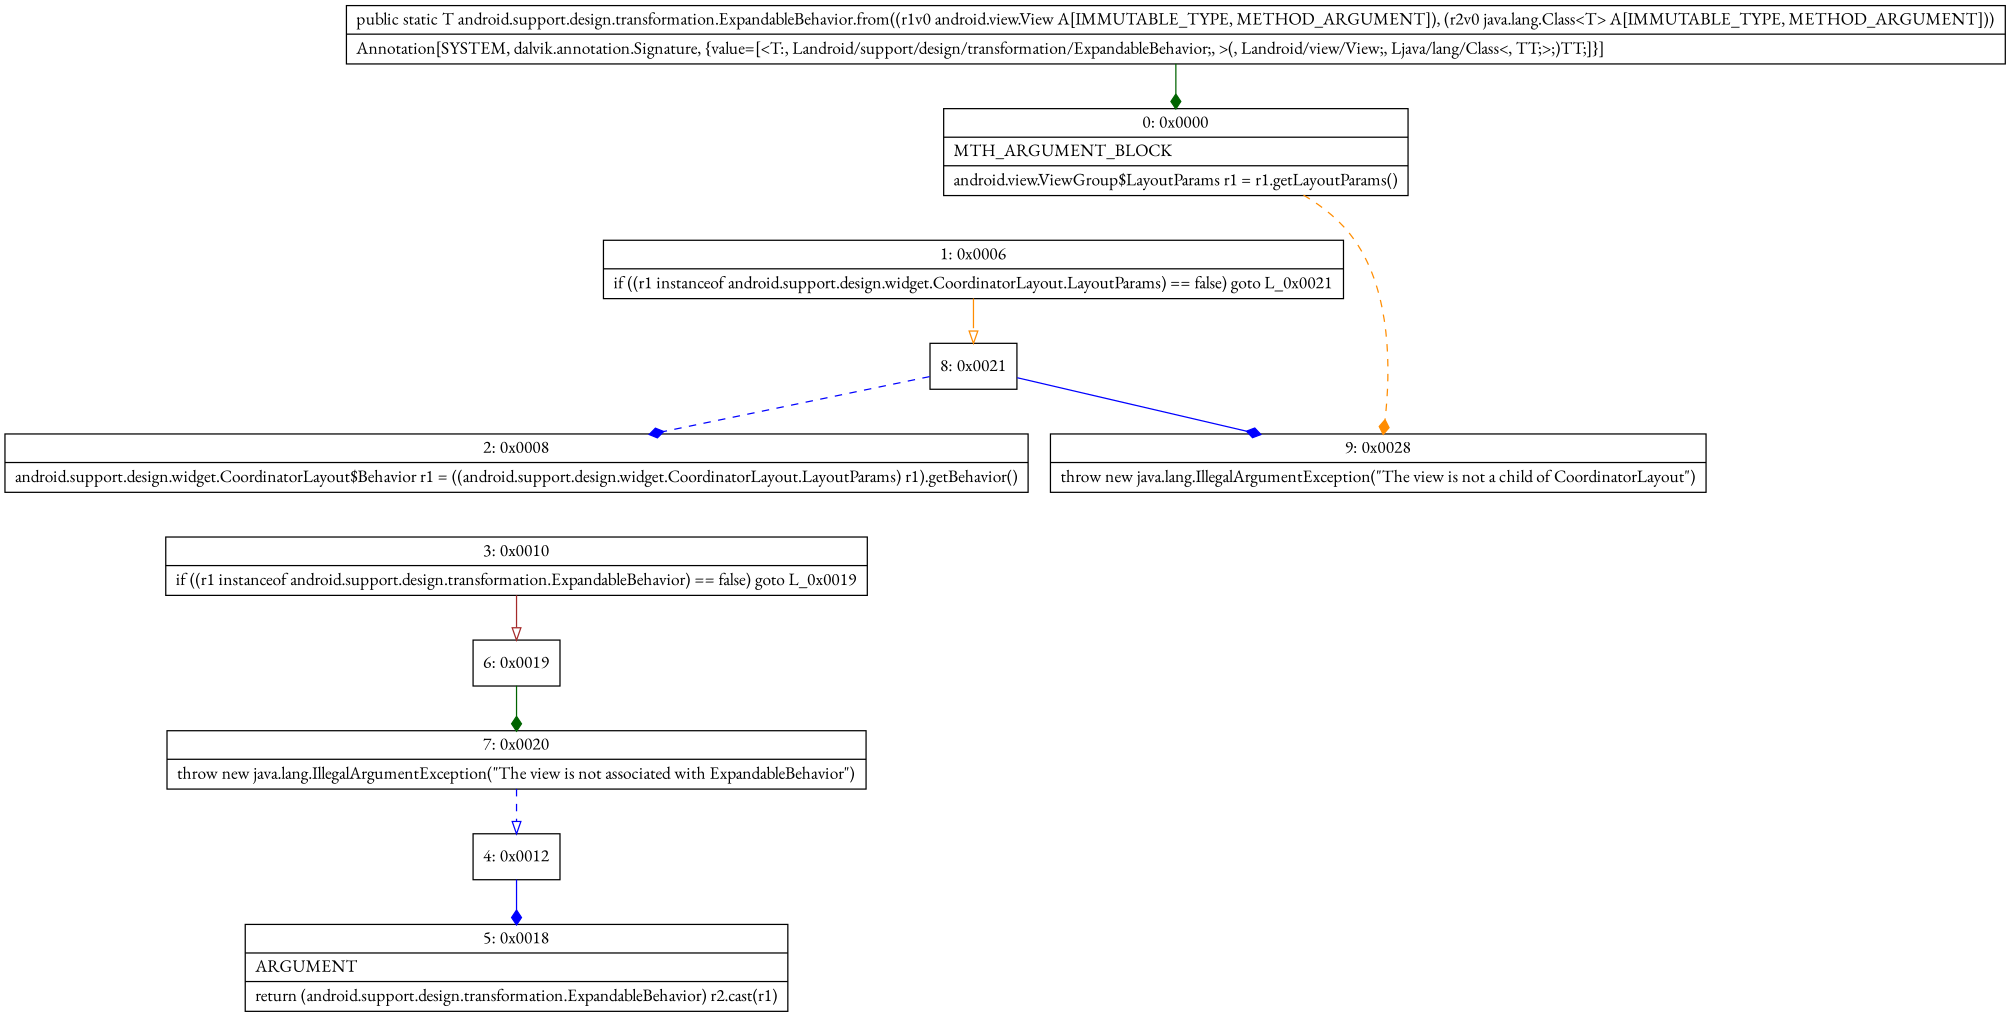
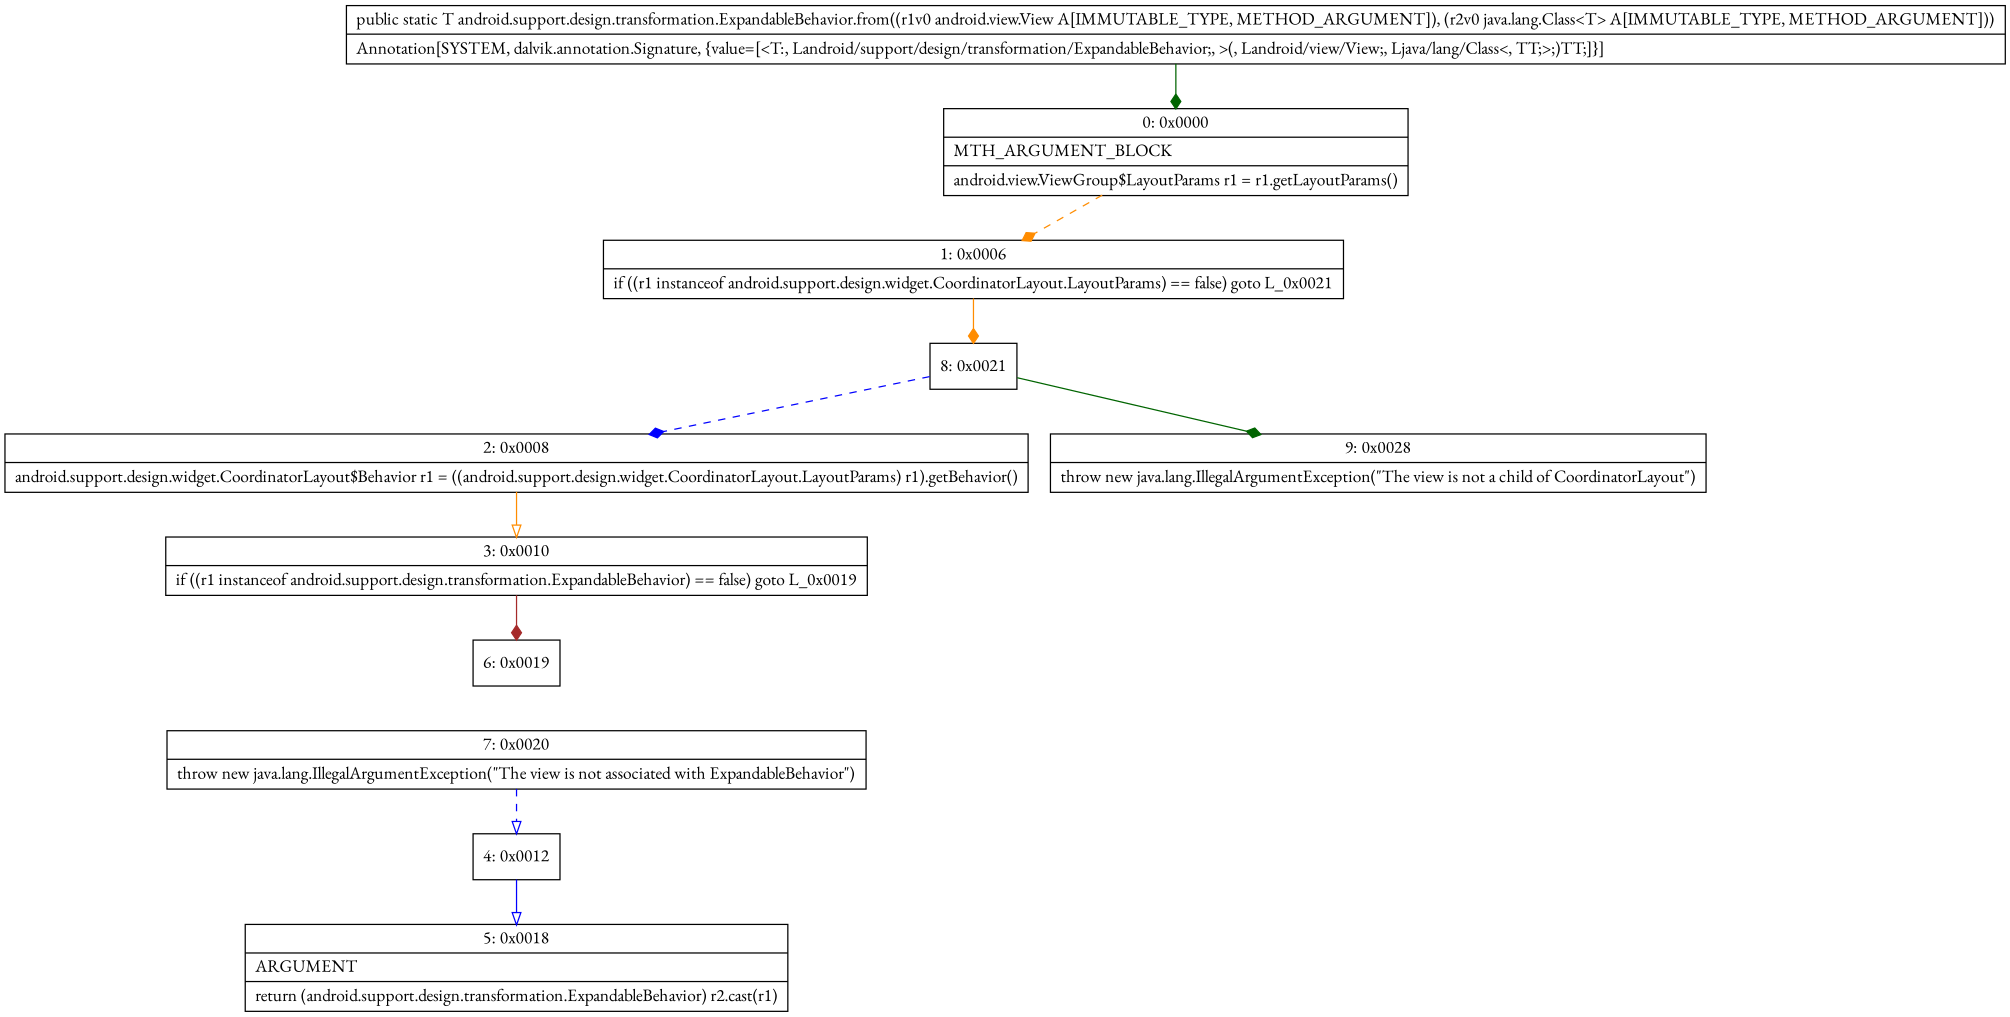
(1378, 293) -> (1069, 214)
(973, 313) -> (973, 313)
(1132, 404) -> (1132, 404)
none -> (517, 508)
(517, 611) -> (517, 611)
(517, 701) -> none
(517, 896) -> (517, 896)
